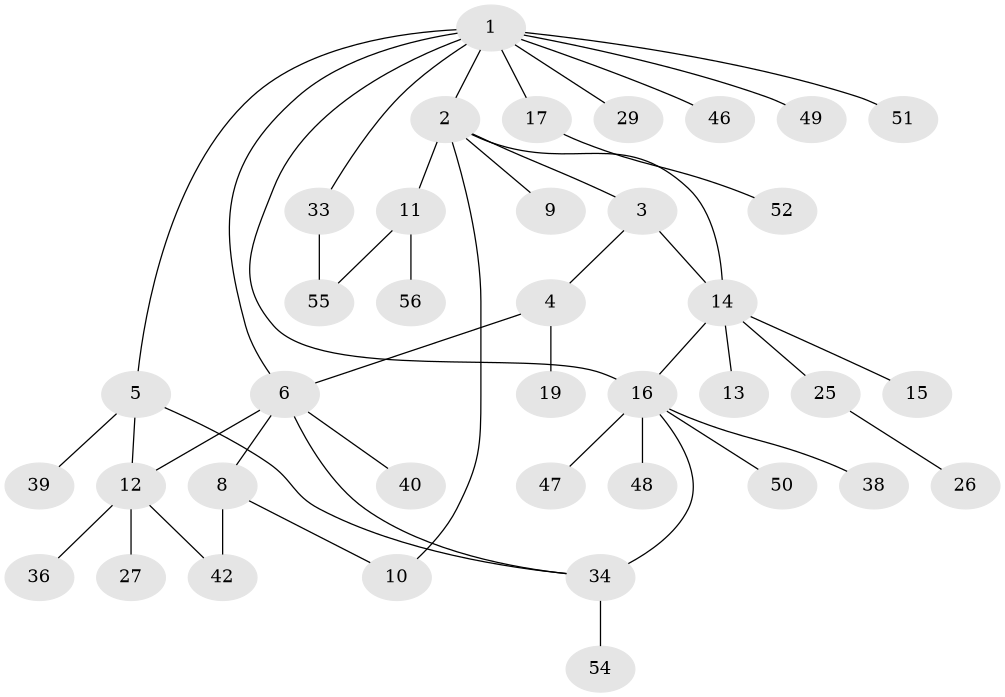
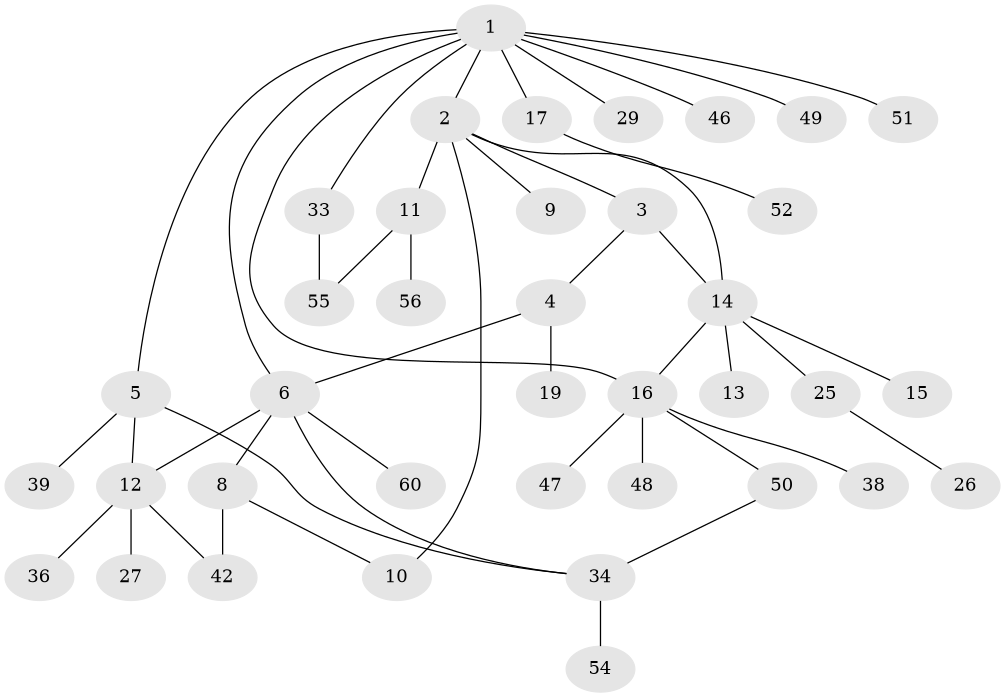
(411, 486) -> (411, 486)
(692, 499) -> (692, 532)
